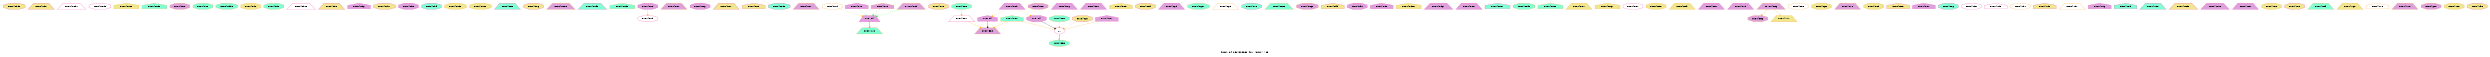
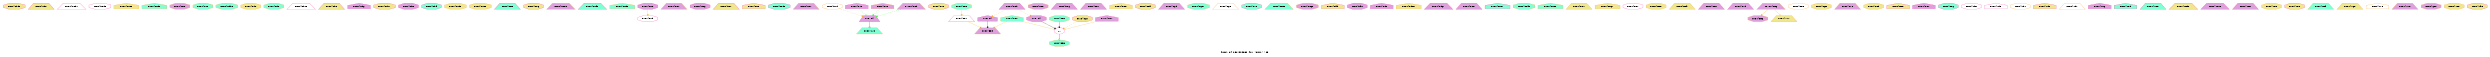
(1059, 24) -> (1059, 24)
